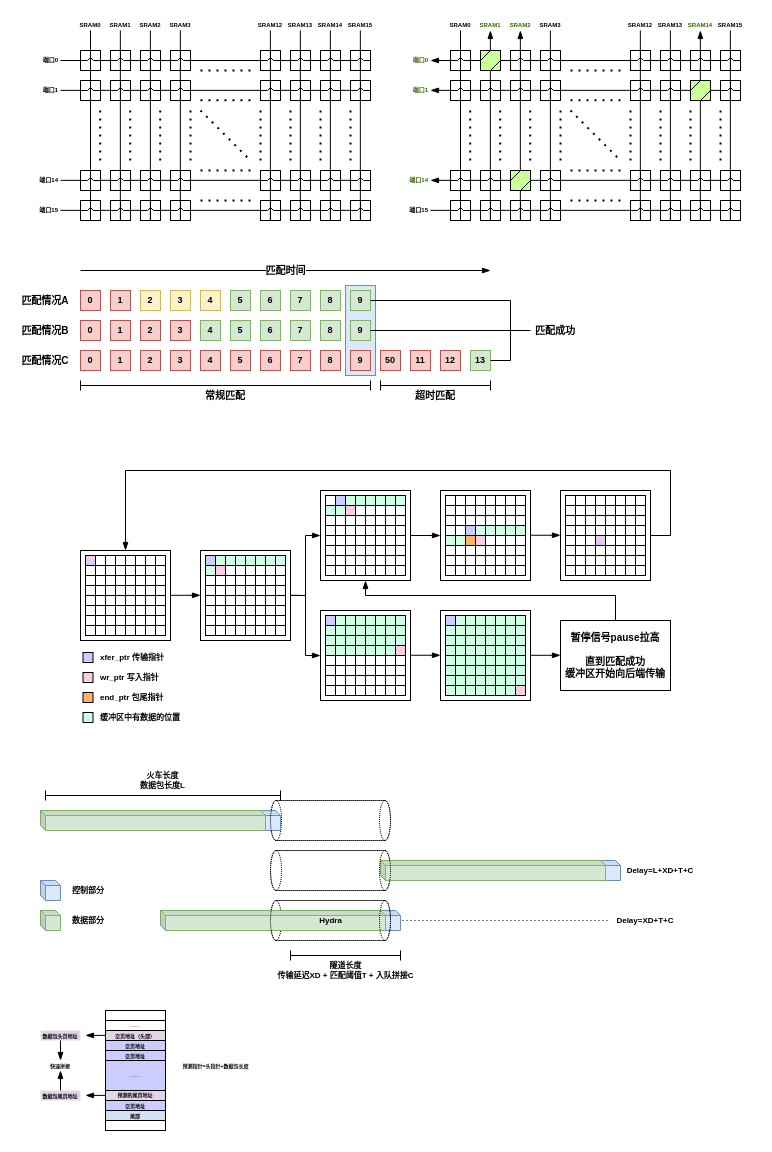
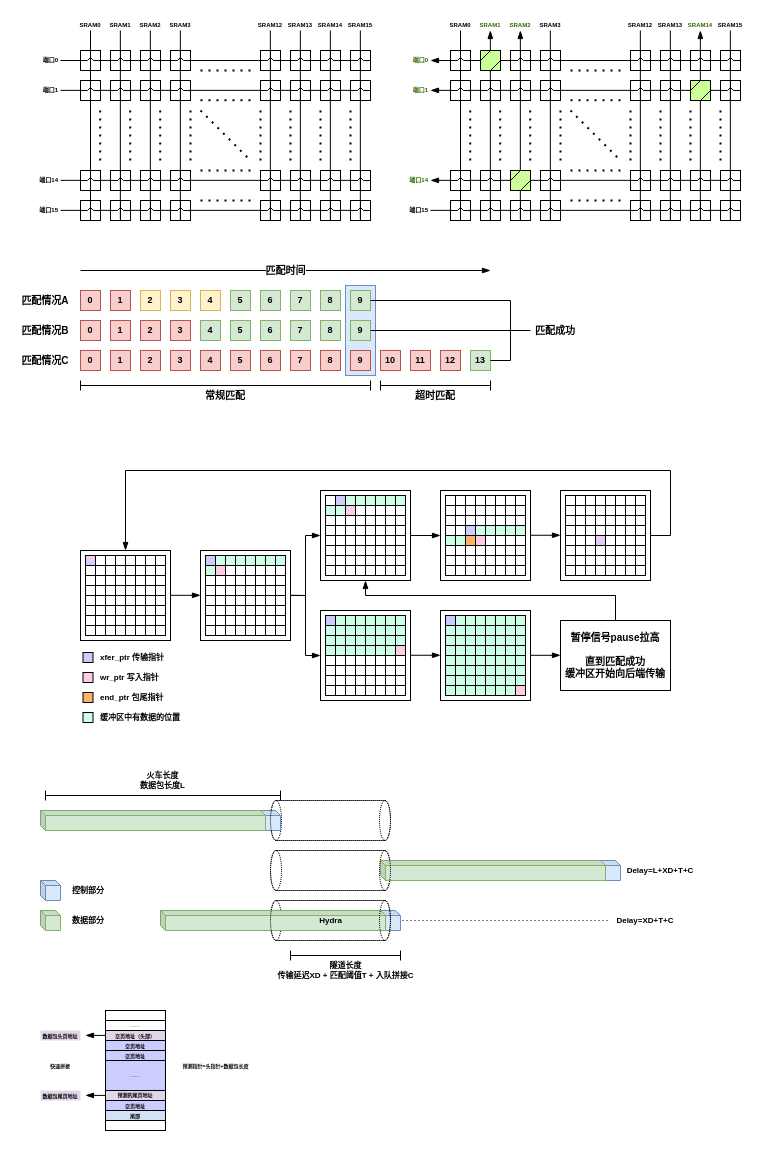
(391, 361) -> (391, 361)
(61, 1046) -> none
(61, 1085) -> none
